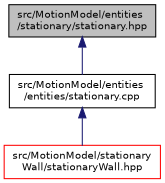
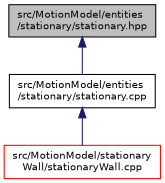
(82, 91) -> (82, 91)
(82, 162) -> (82, 162)
